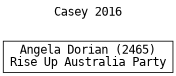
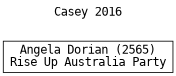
(88, 57) -> (88, 57)
